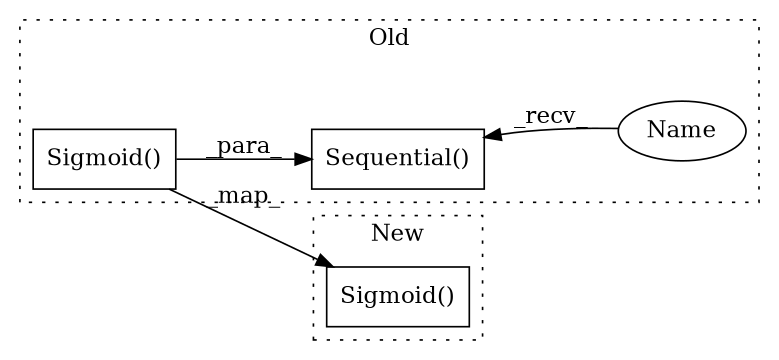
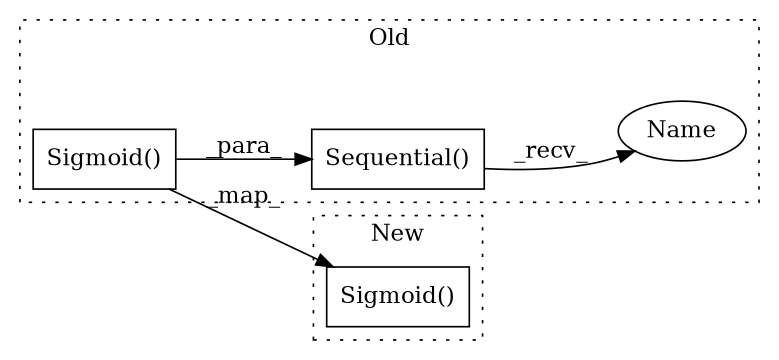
(560, 129) -> (552, 168)
